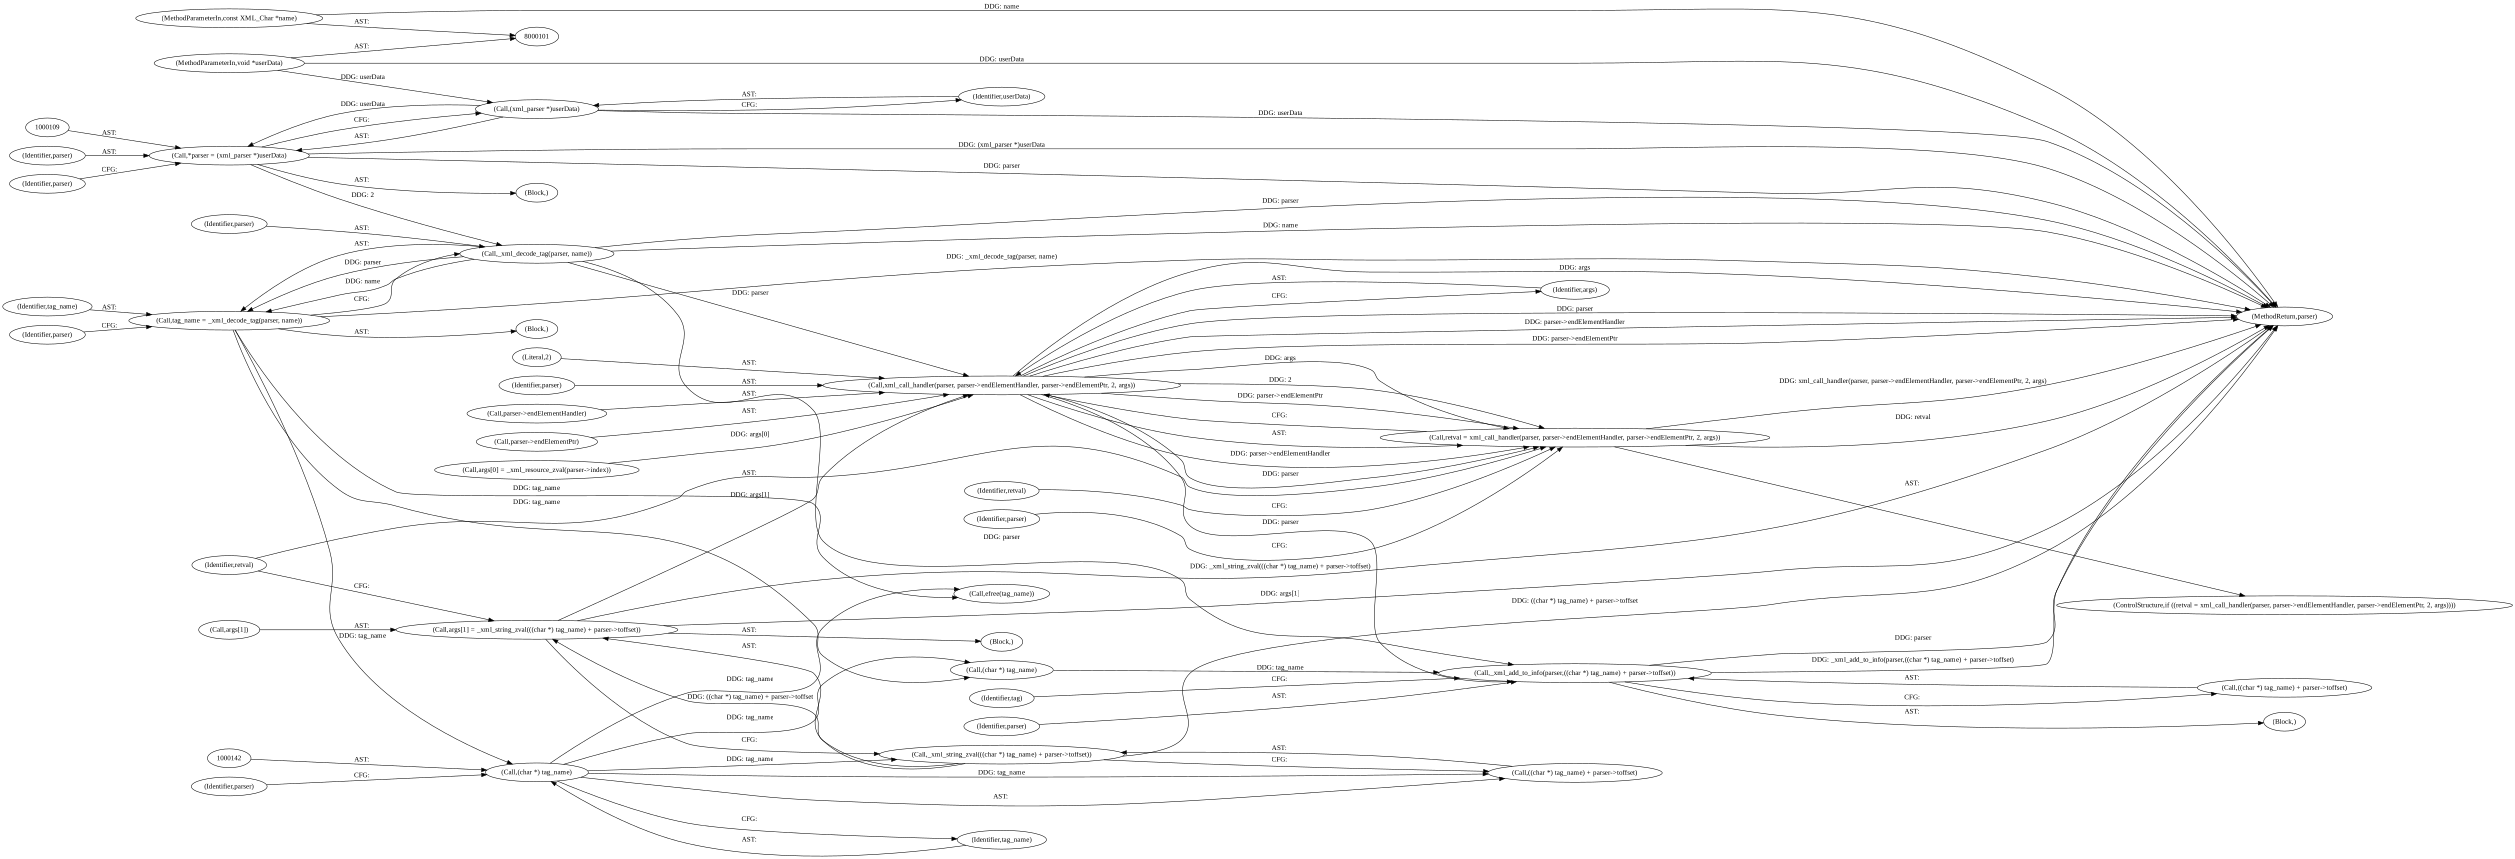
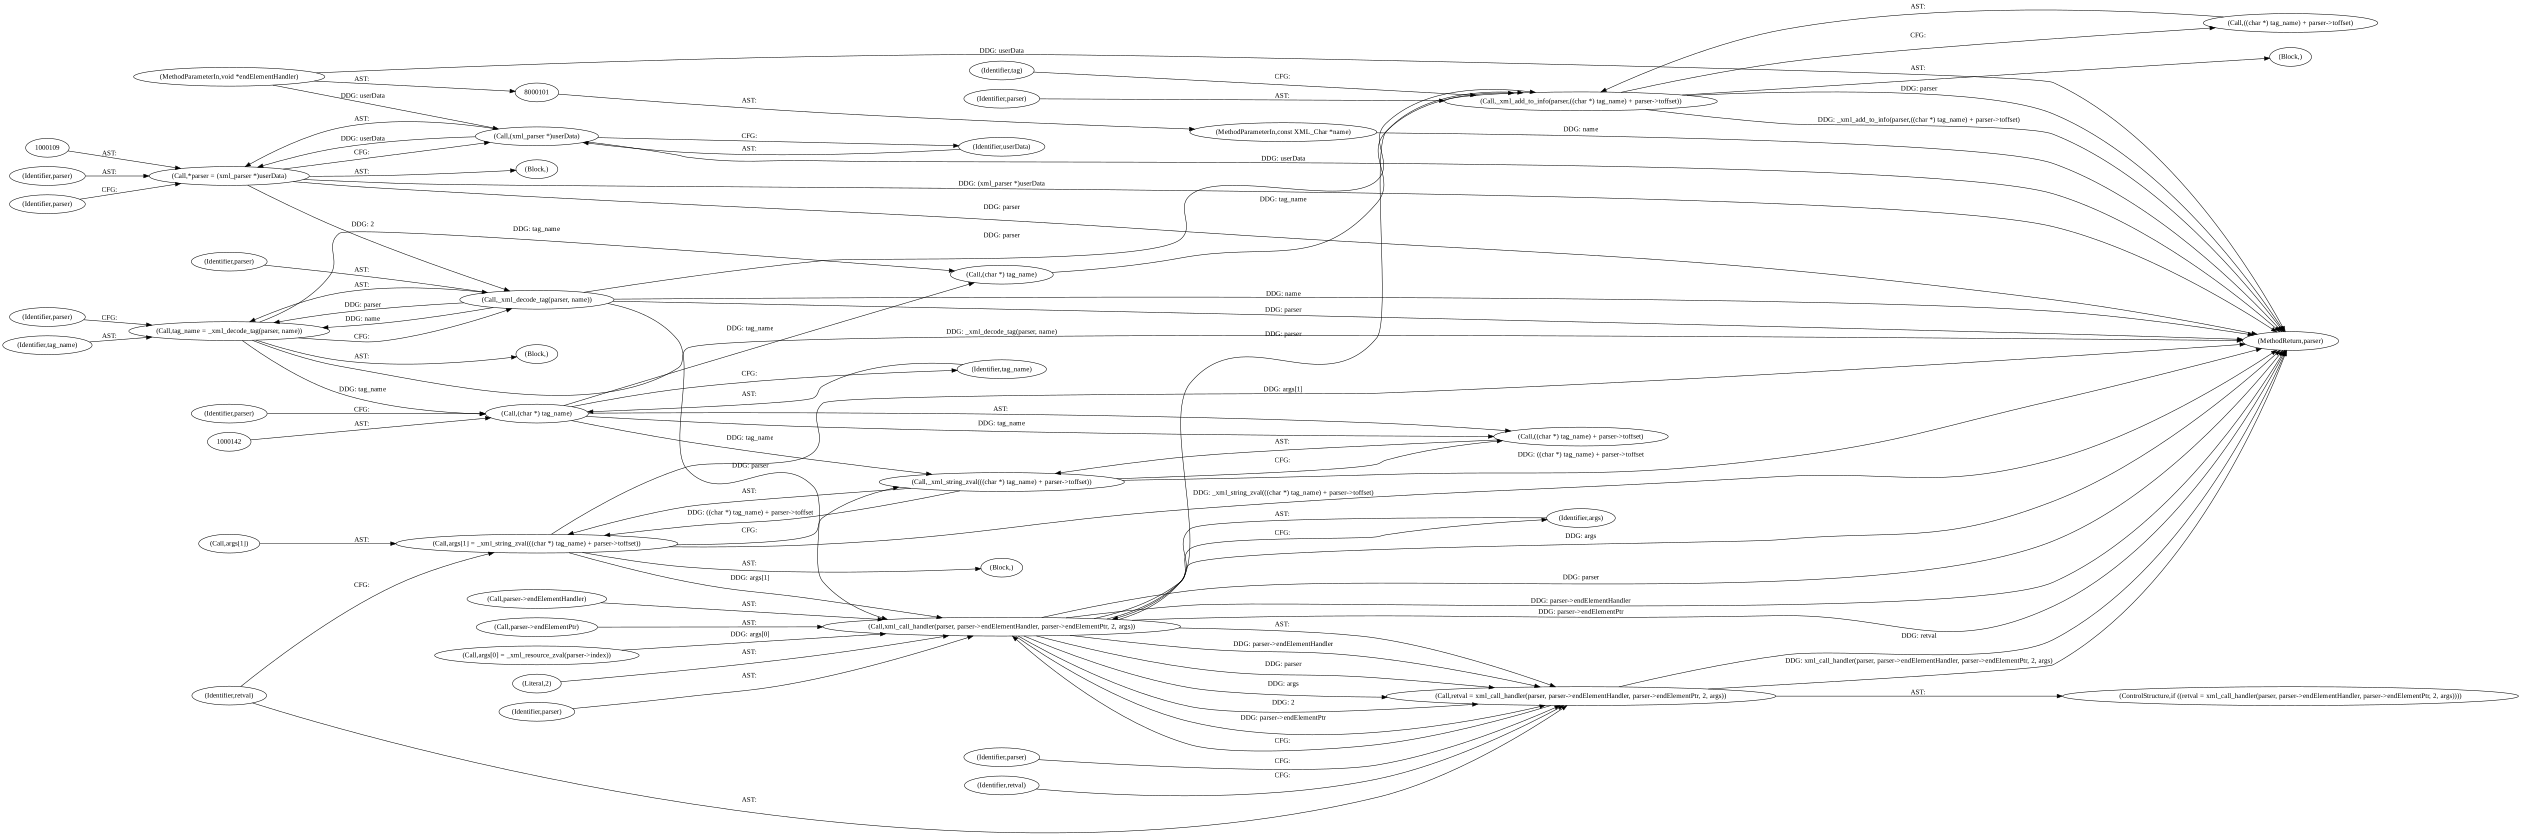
(408, 30) -> (874, 116)
(229, 63) -> (229, 77)
(1002, 594) -> none
